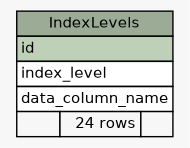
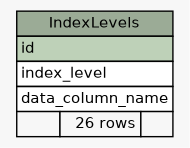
(106, 123) -> (106, 123)
